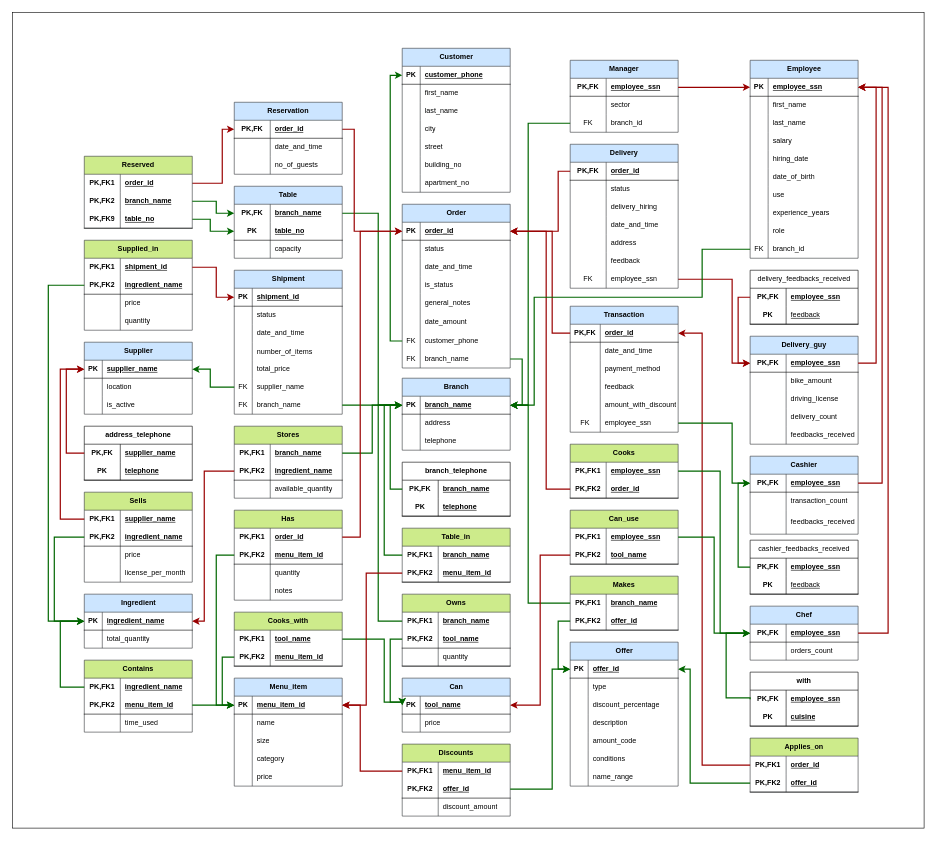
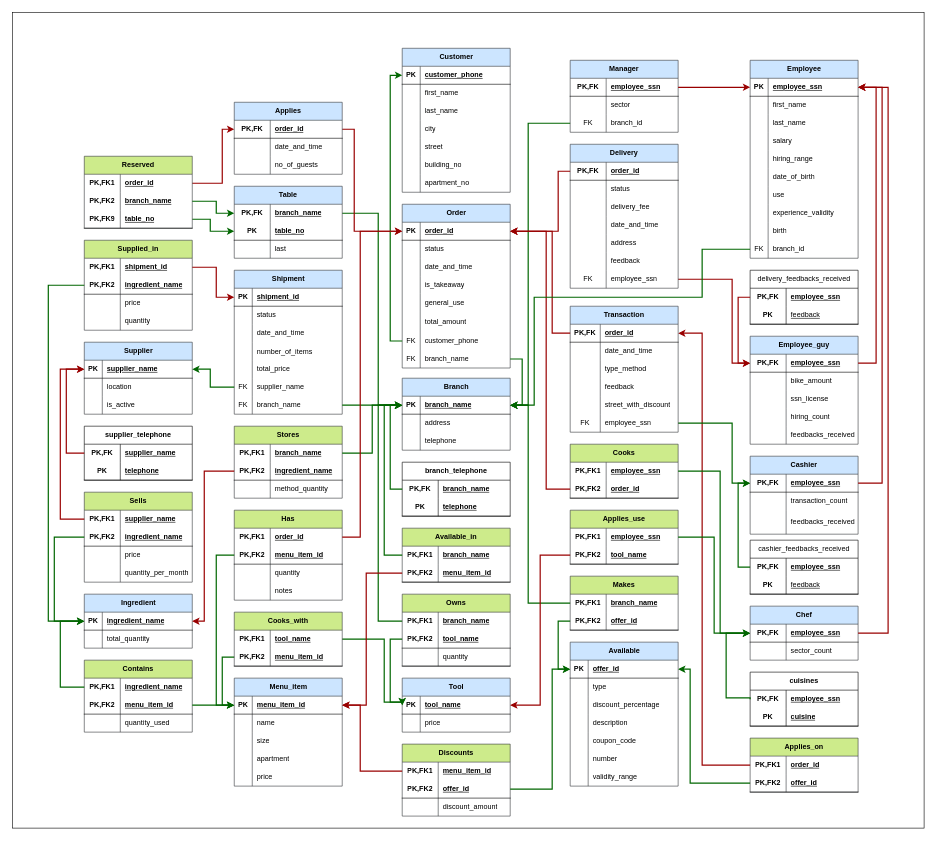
(288, 111) -> (288, 111)
(793, 159) -> (795, 159)
(638, 207) -> (633, 207)
(804, 213) -> (808, 213)
(780, 231) -> (782, 231)
(290, 249) -> (282, 249)
(442, 285) -> (446, 285)
(450, 303) -> (446, 303)
(447, 322) -> (448, 322)
(804, 345) -> (804, 345)
(633, 369) -> (627, 369)
(818, 399) -> (811, 399)
(642, 405) -> (642, 405)
(817, 417) -> (813, 417)
(138, 435) -> (138, 435)
(308, 489) -> (304, 489)
(624, 519) -> (624, 519)
(456, 537) -> (456, 537)
(158, 573) -> (159, 573)
(625, 651) -> (625, 651)
(815, 651) -> (815, 651)
(804, 681) -> (804, 681)
(457, 687) -> (457, 687)
(142, 723) -> (150, 723)
(615, 741) -> (615, 741)
(273, 759) -> (275, 759)
(611, 759) -> (605, 759)
(613, 777) -> (619, 777)
